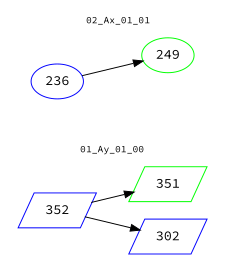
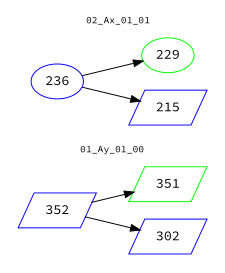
(168, 55) -> (168, 55)
none -> (168, 108)
